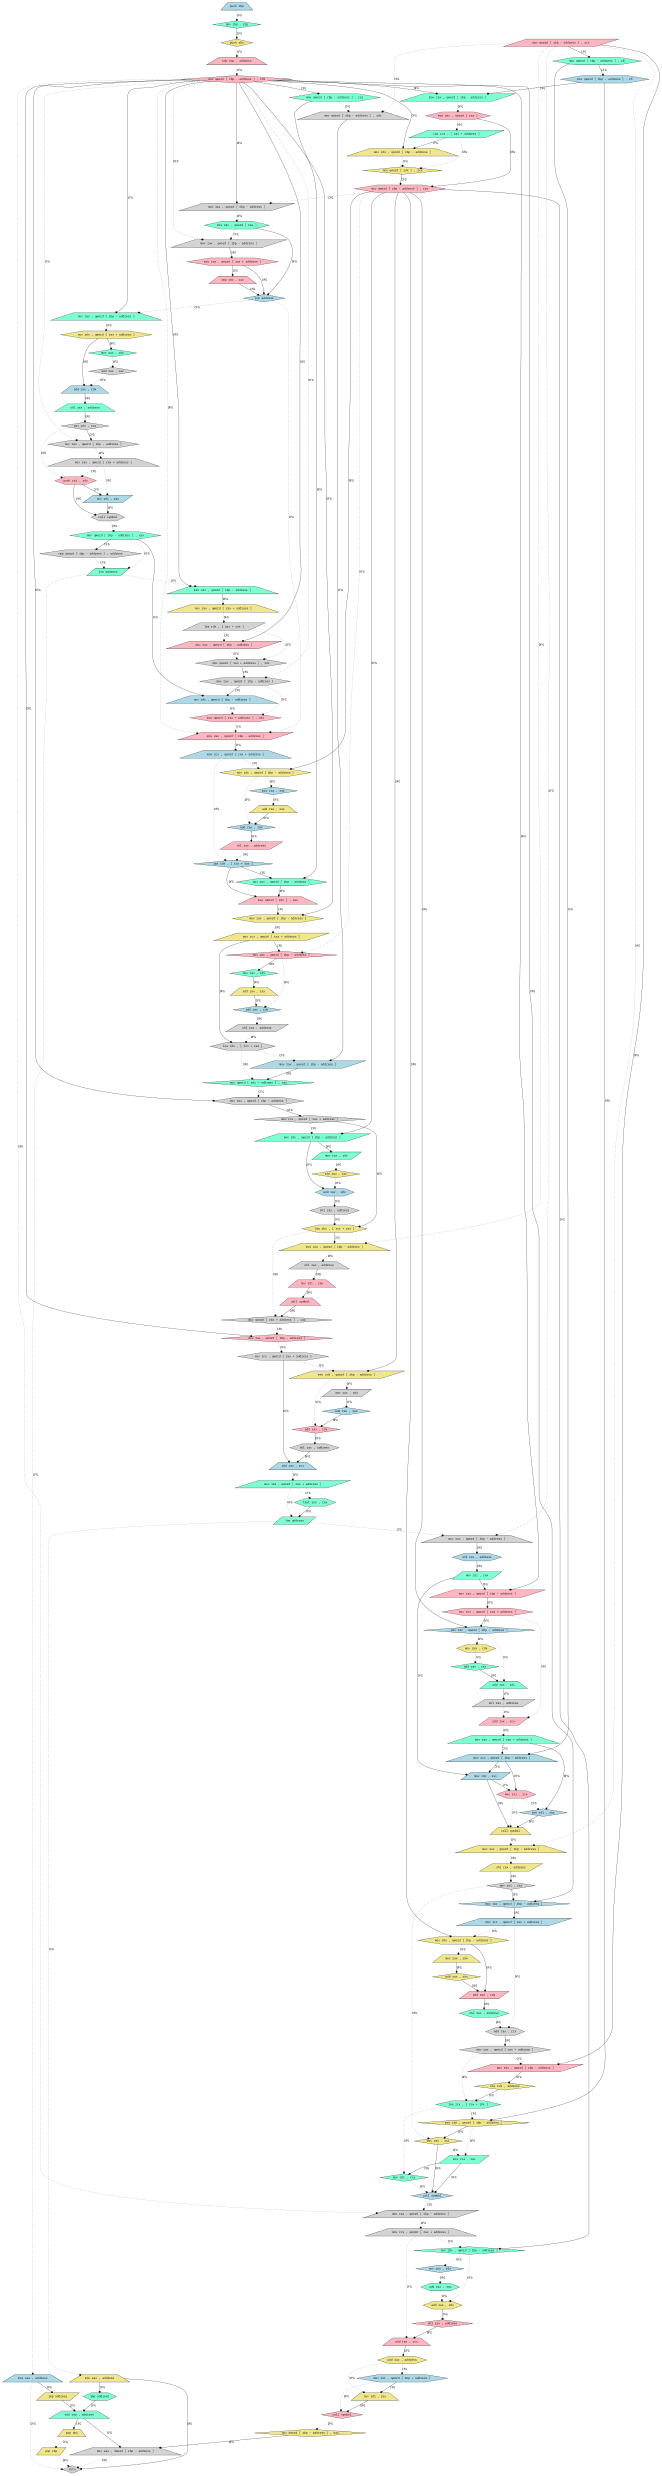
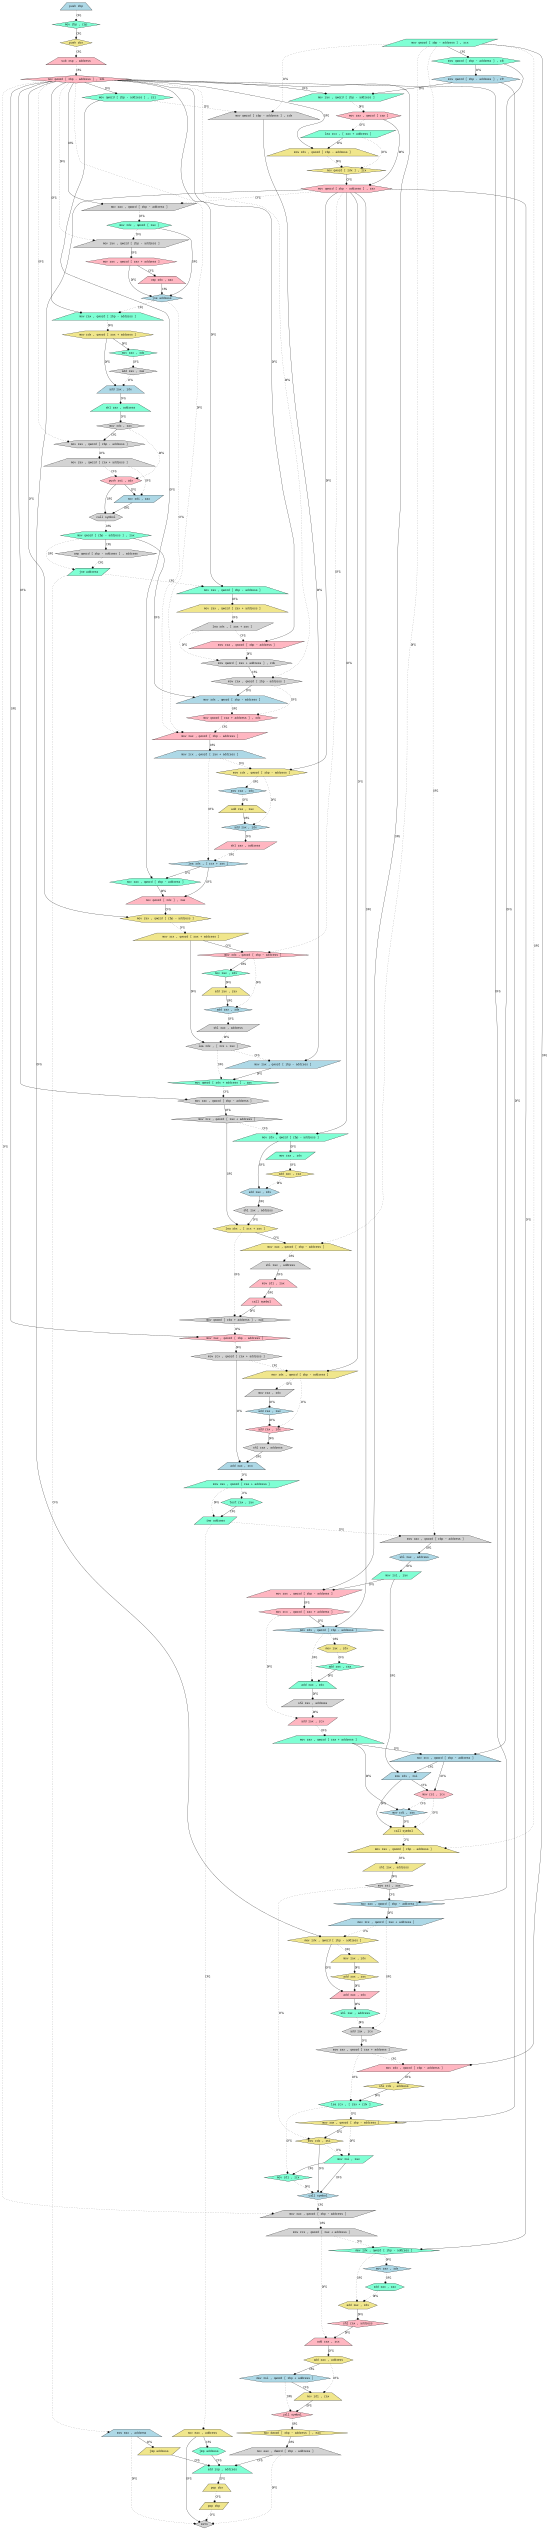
(561, 43) -> (440, 43)
(402, 2368) -> (308, 2369)
(101, 2432) -> (255, 2460)
